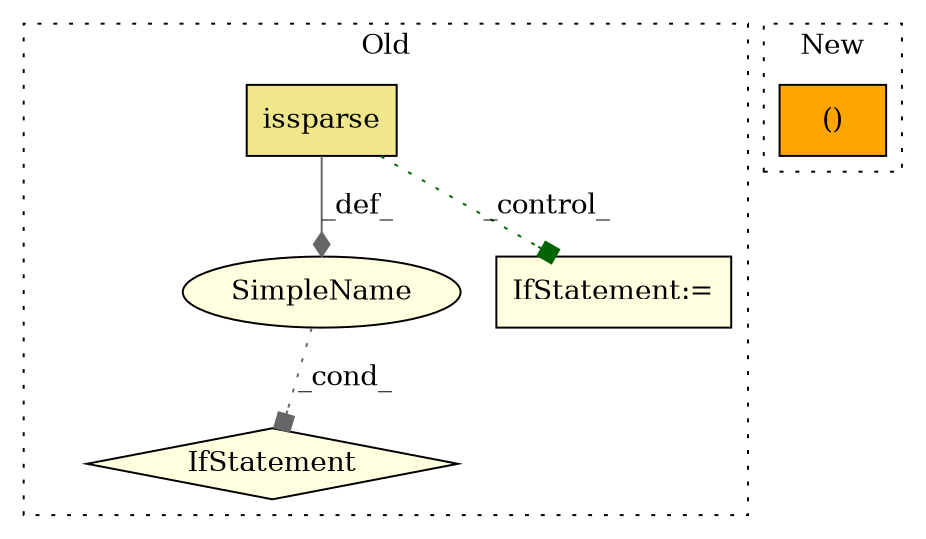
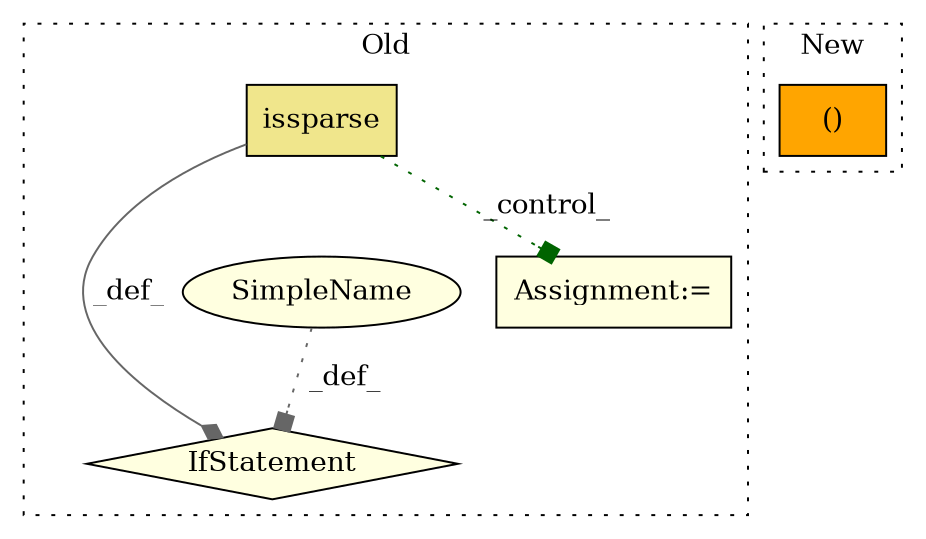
(322, 194) -> (88, 270)
(614, 292) -> (614, 292)
(345, 378) -> (345, 378)
